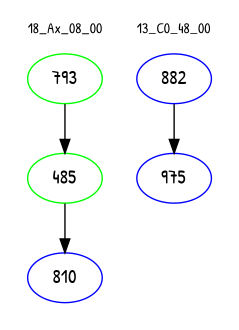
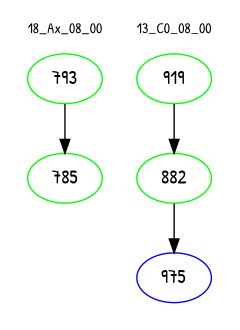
(174, 30) -> (175, 30)
none -> (174, 79)
(174, 79) -> (174, 178)
(65, 178) -> (65, 178)
(65, 278) -> none
